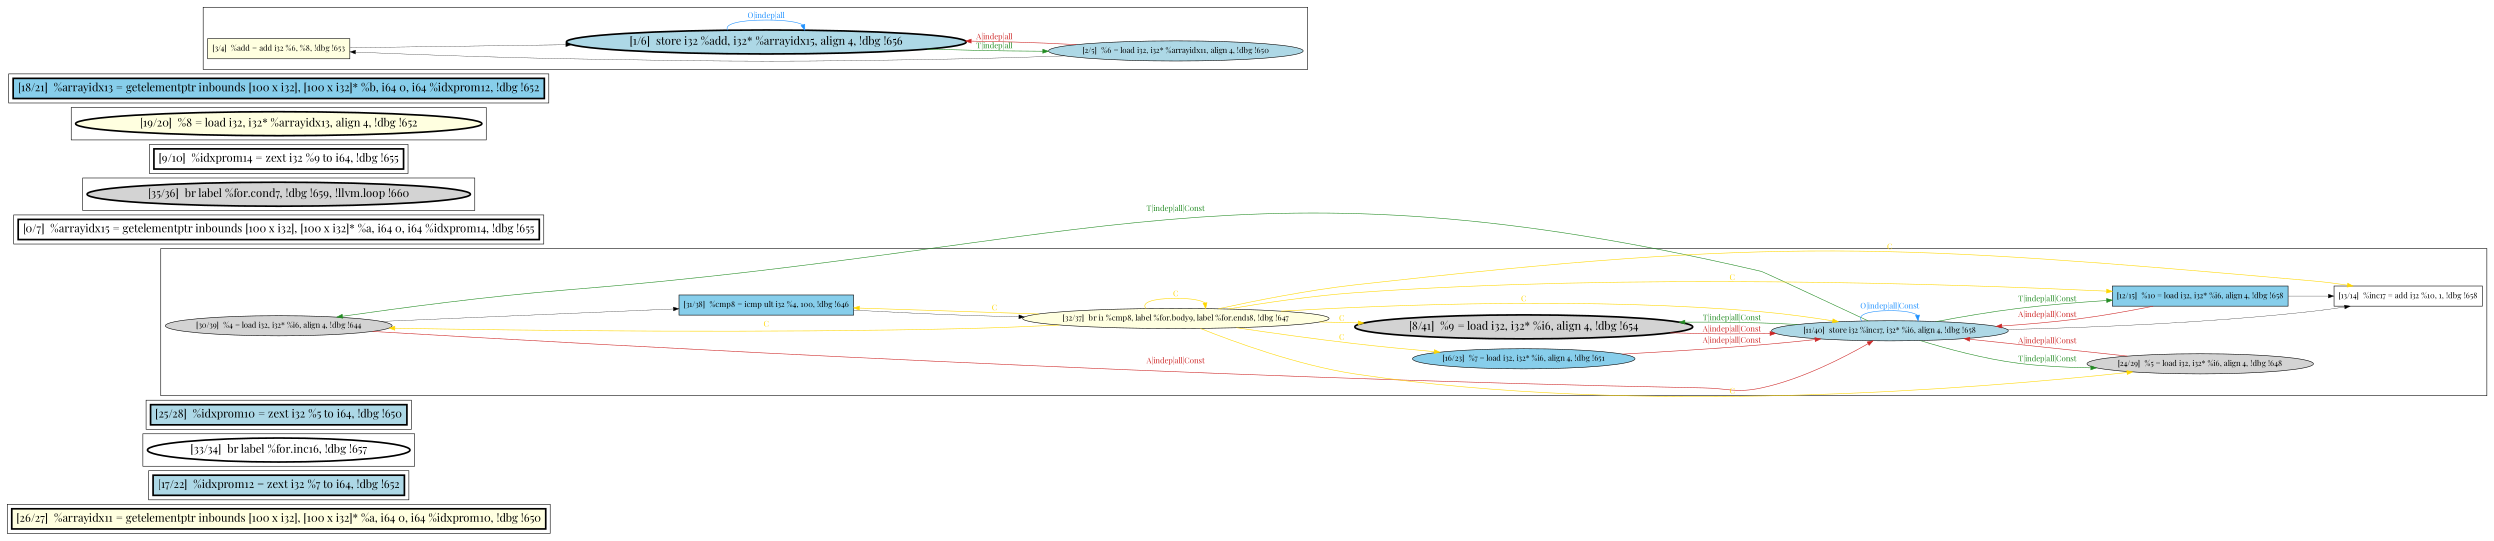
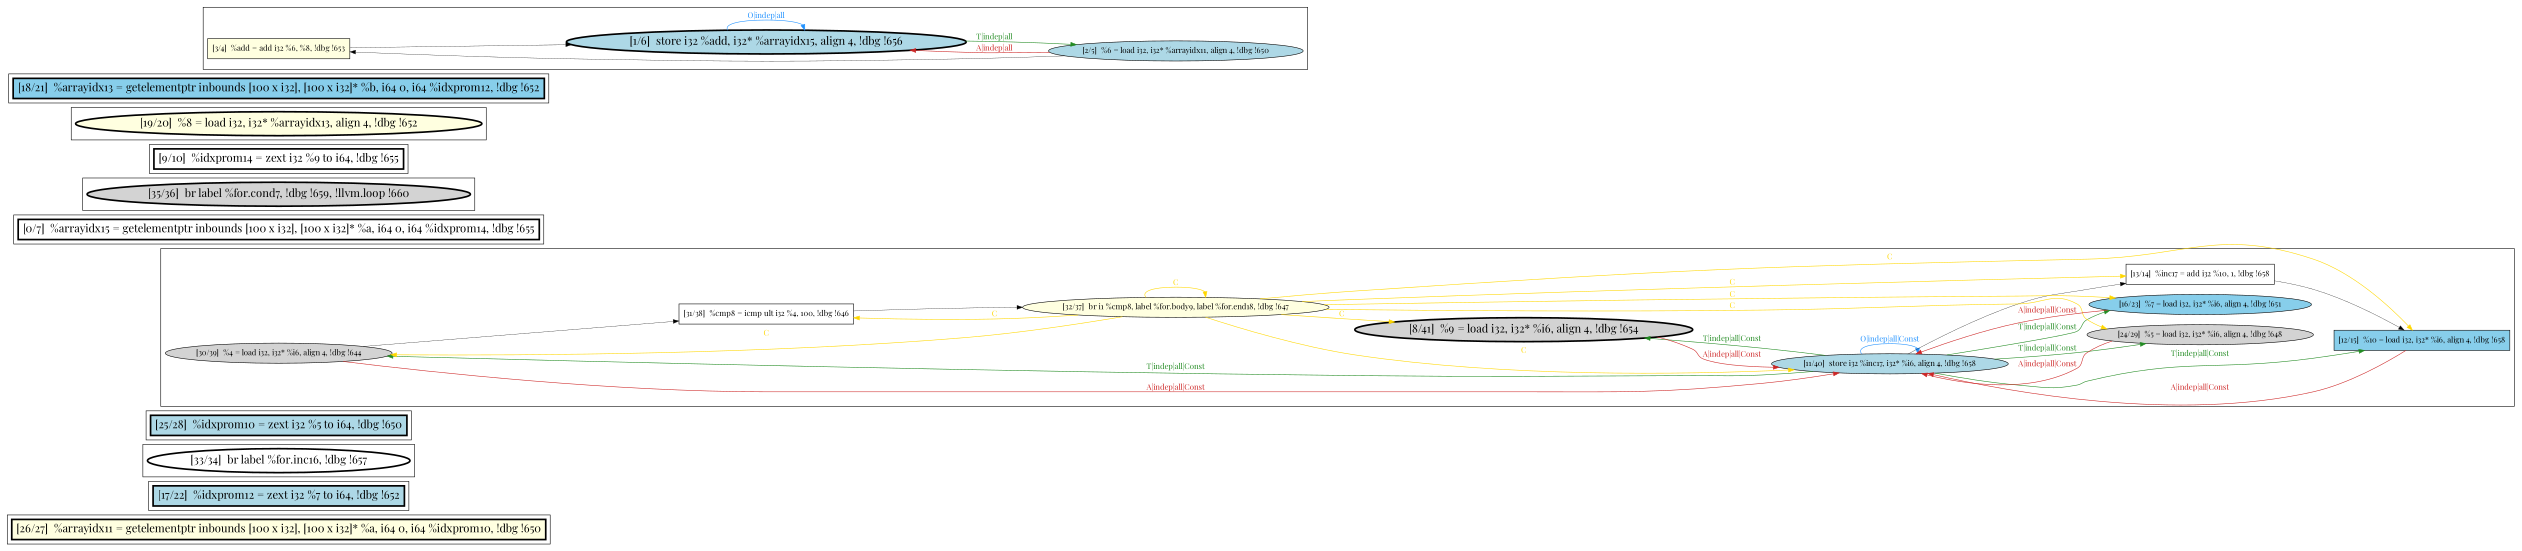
(2308, 296) -> (2339, 298)
(766, 305) -> (766, 314)
none -> (2029, 341)
